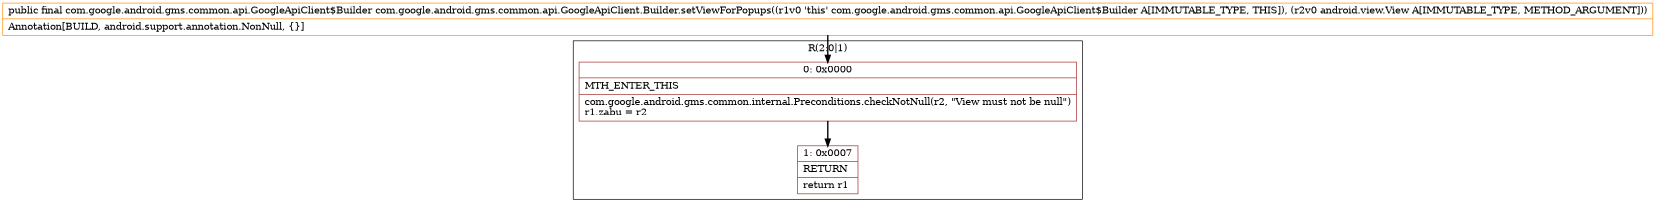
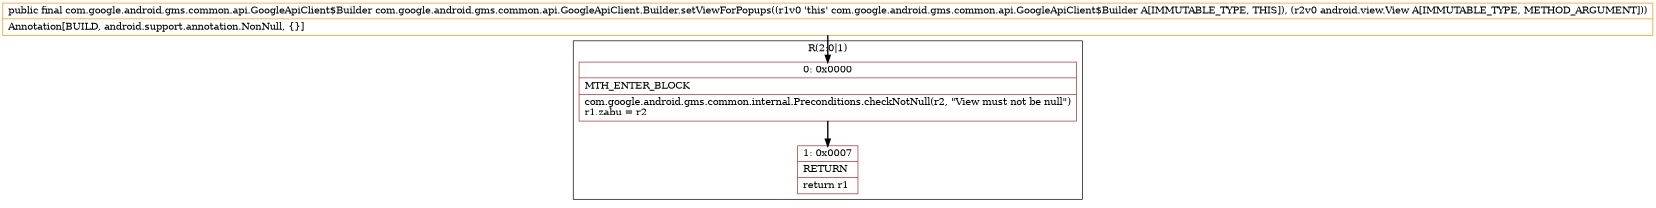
(632, 86) -> (637, 86)
